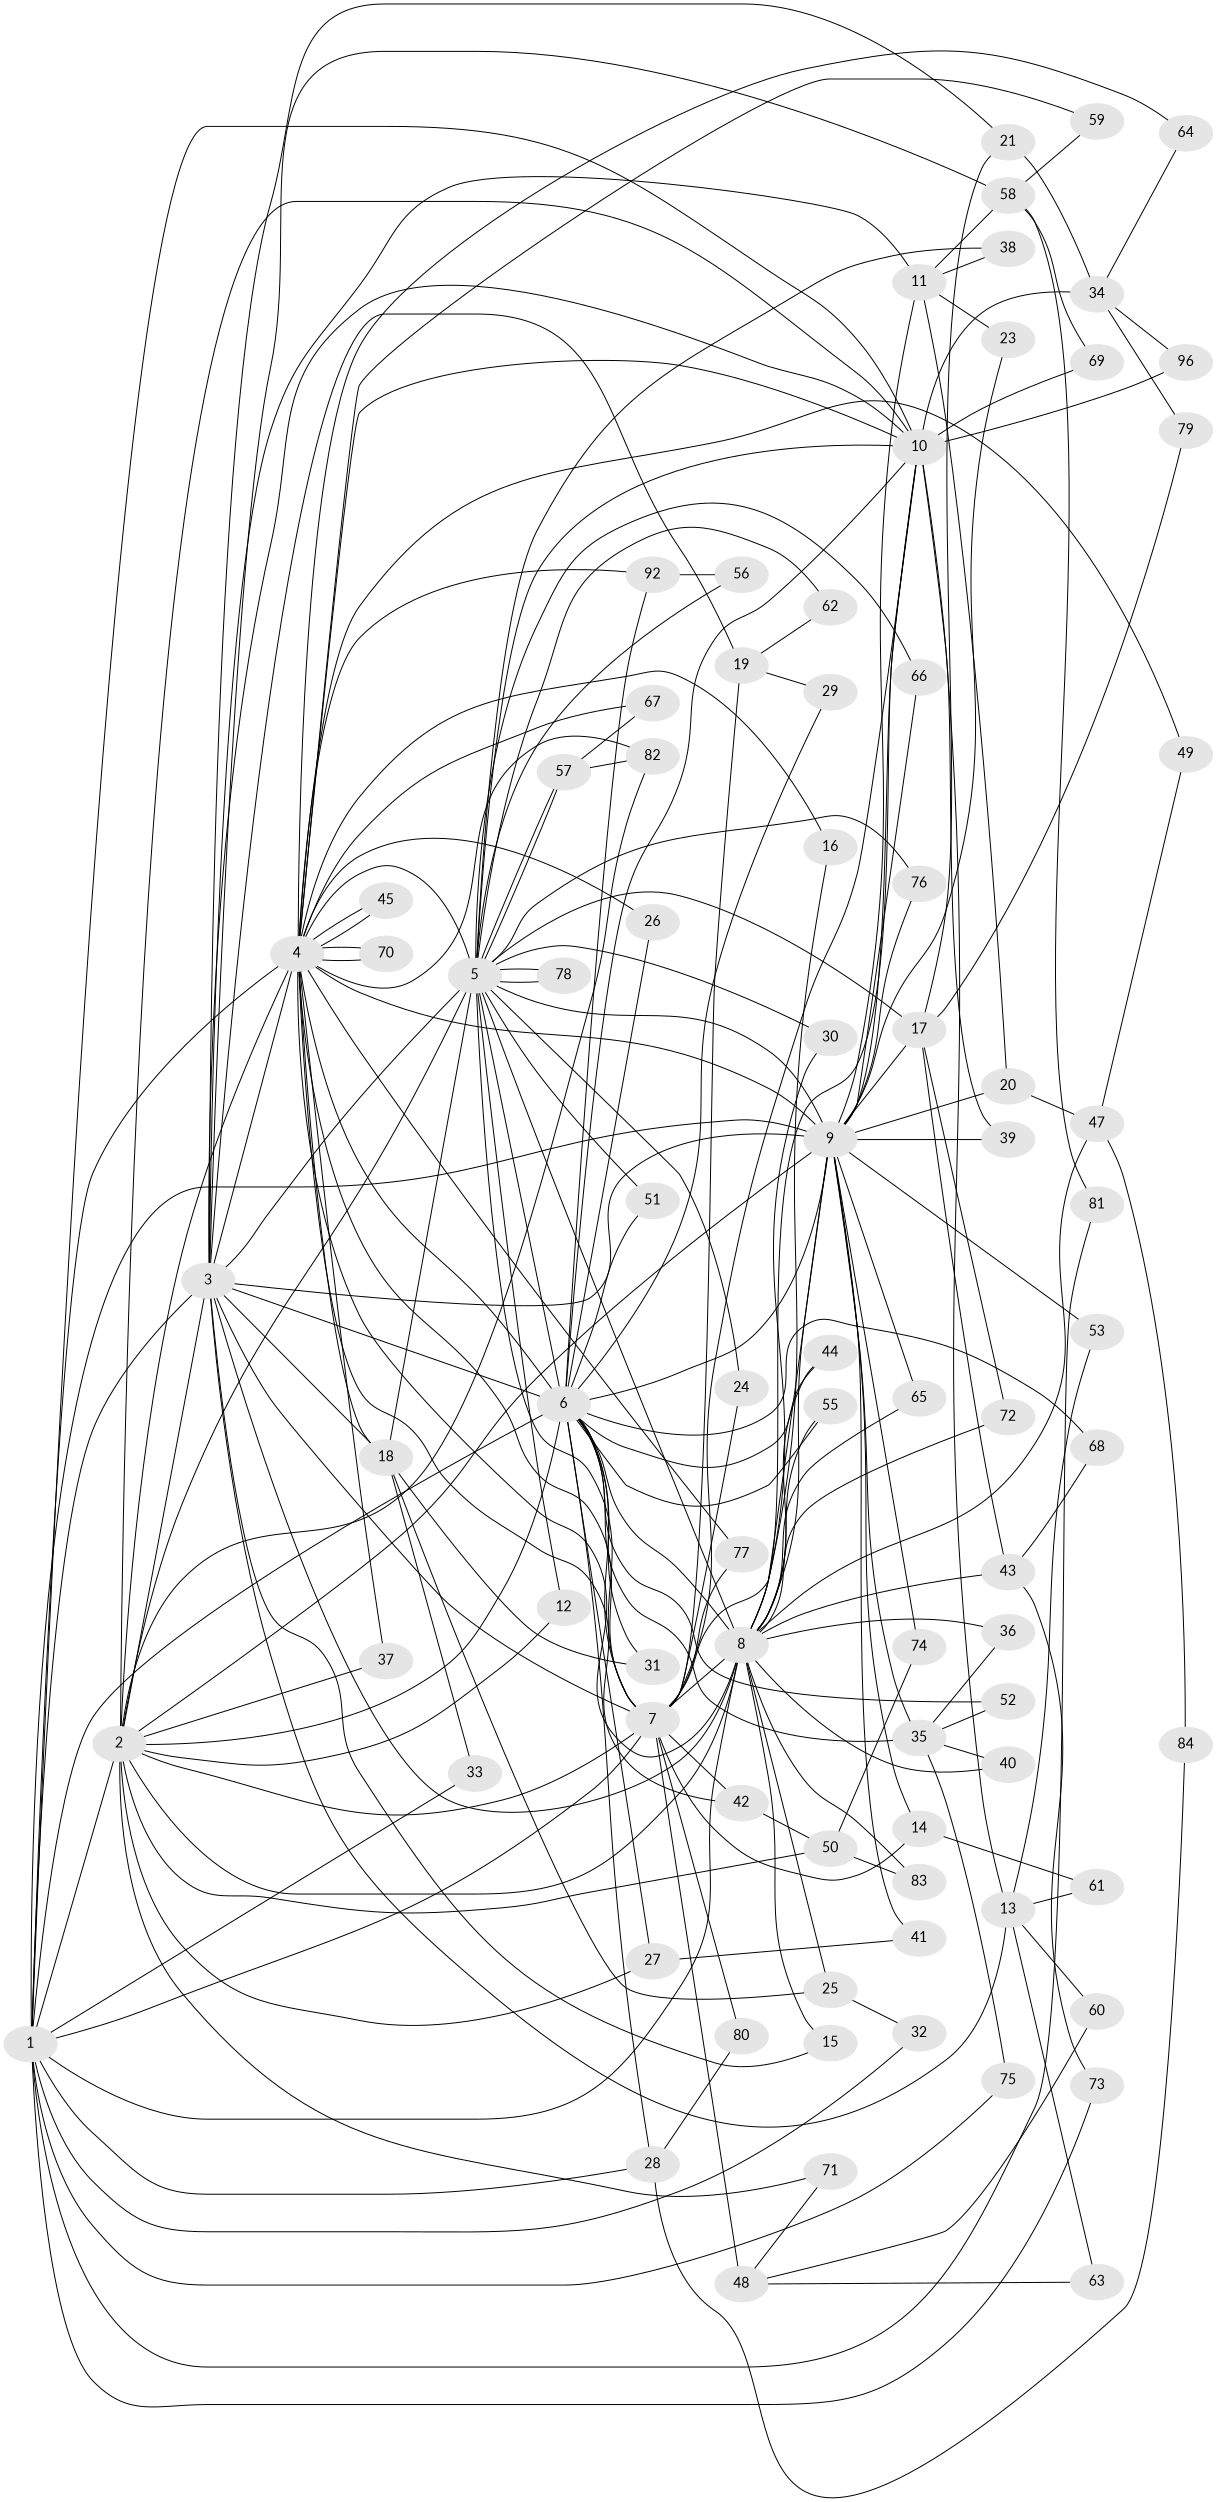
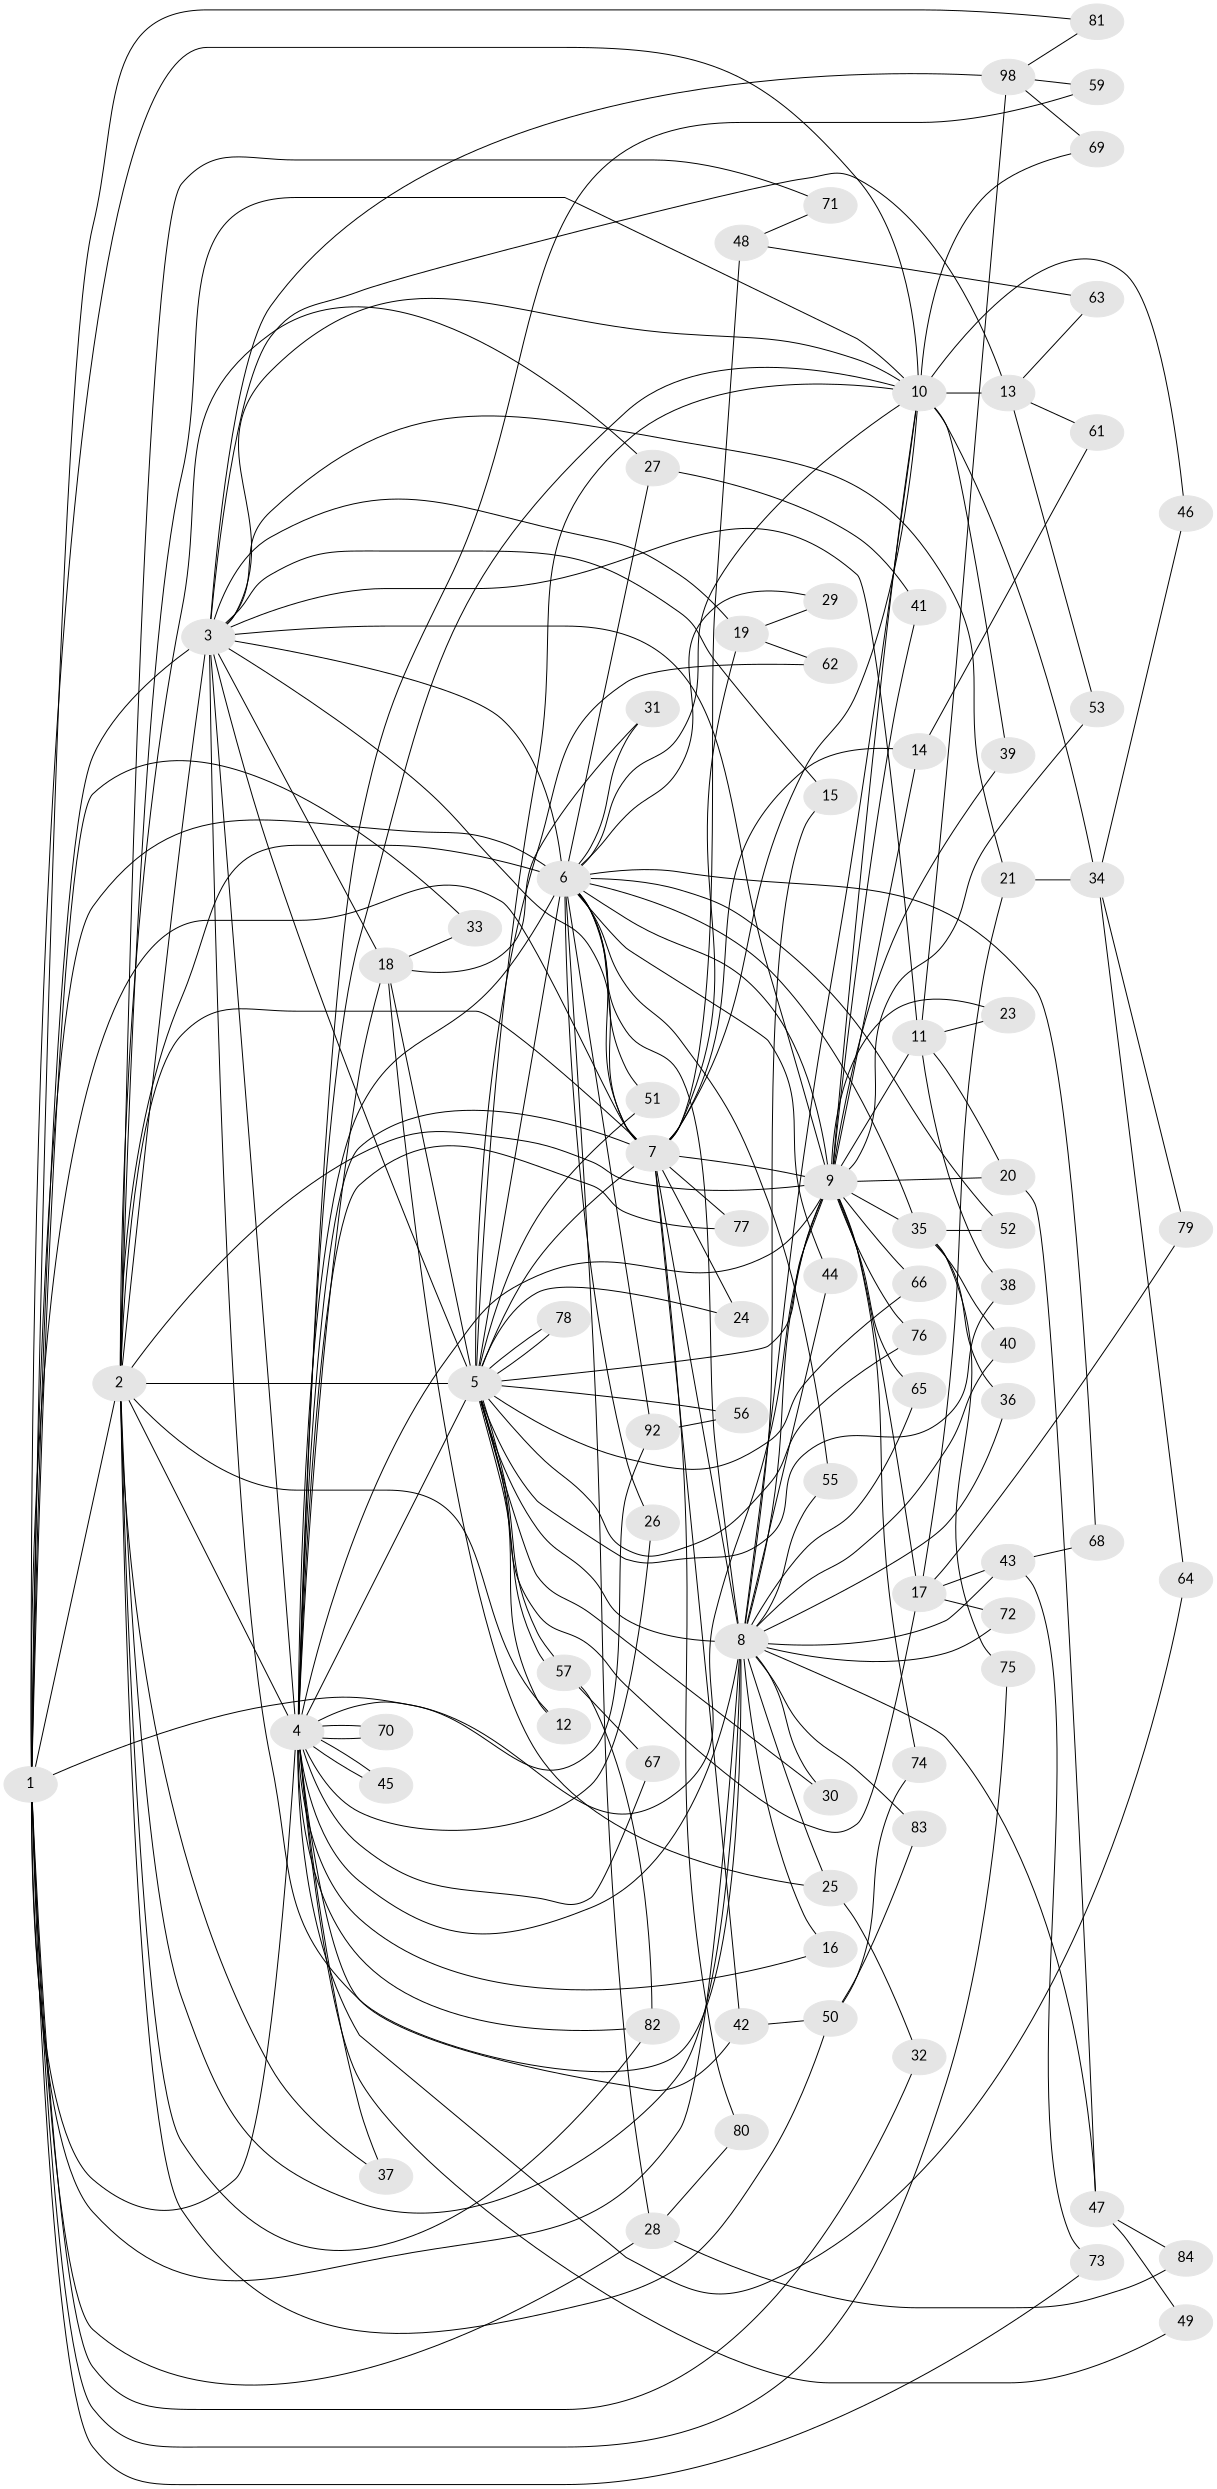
(1008, 196) -> (1008, 77)
(1186, 362) -> (1186, 514)
(1097, 2012) -> none
